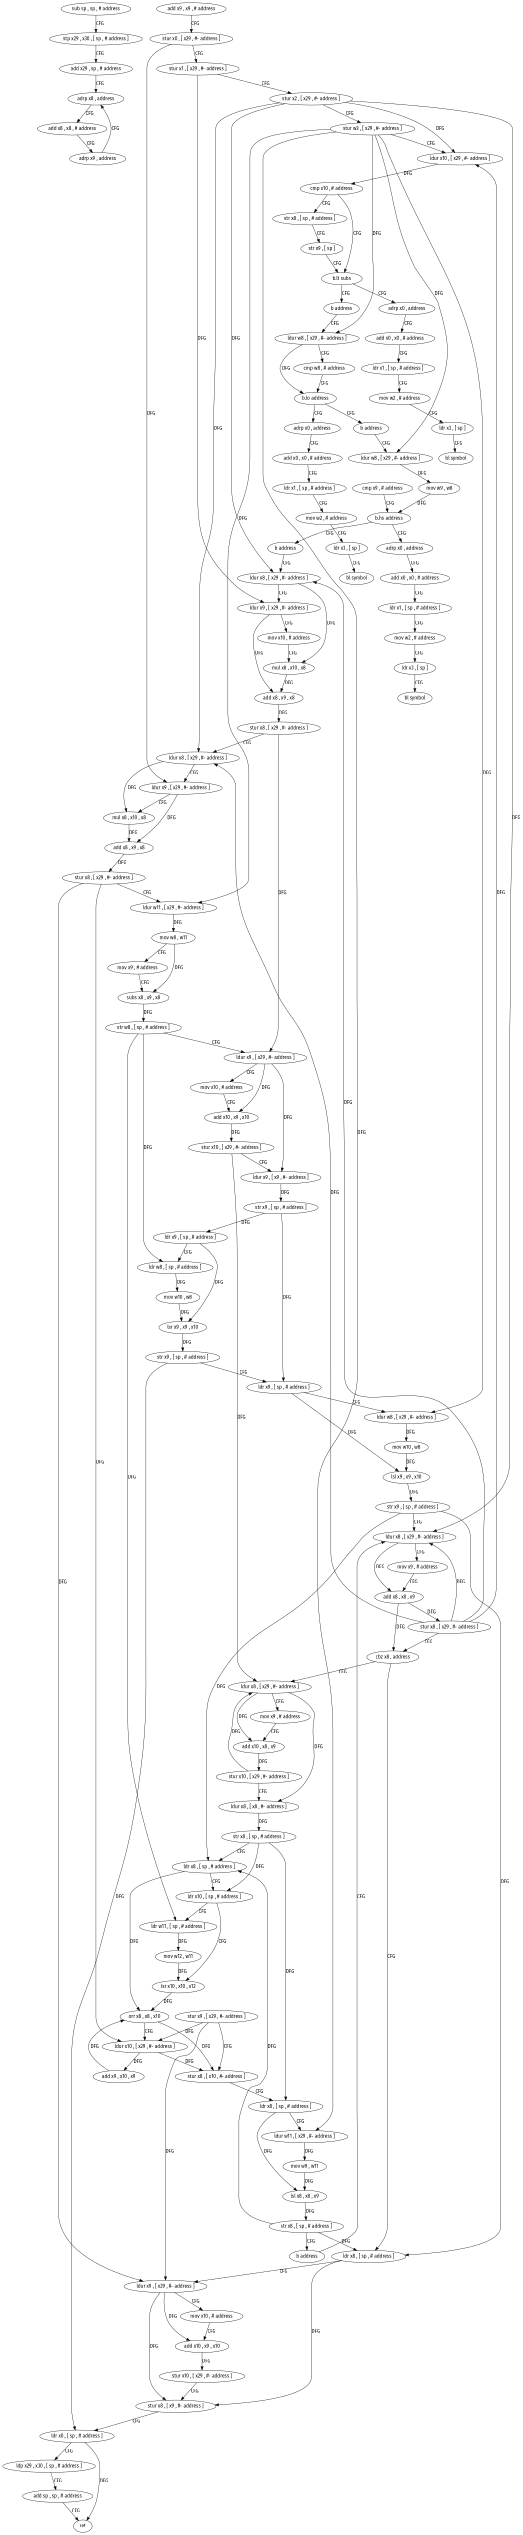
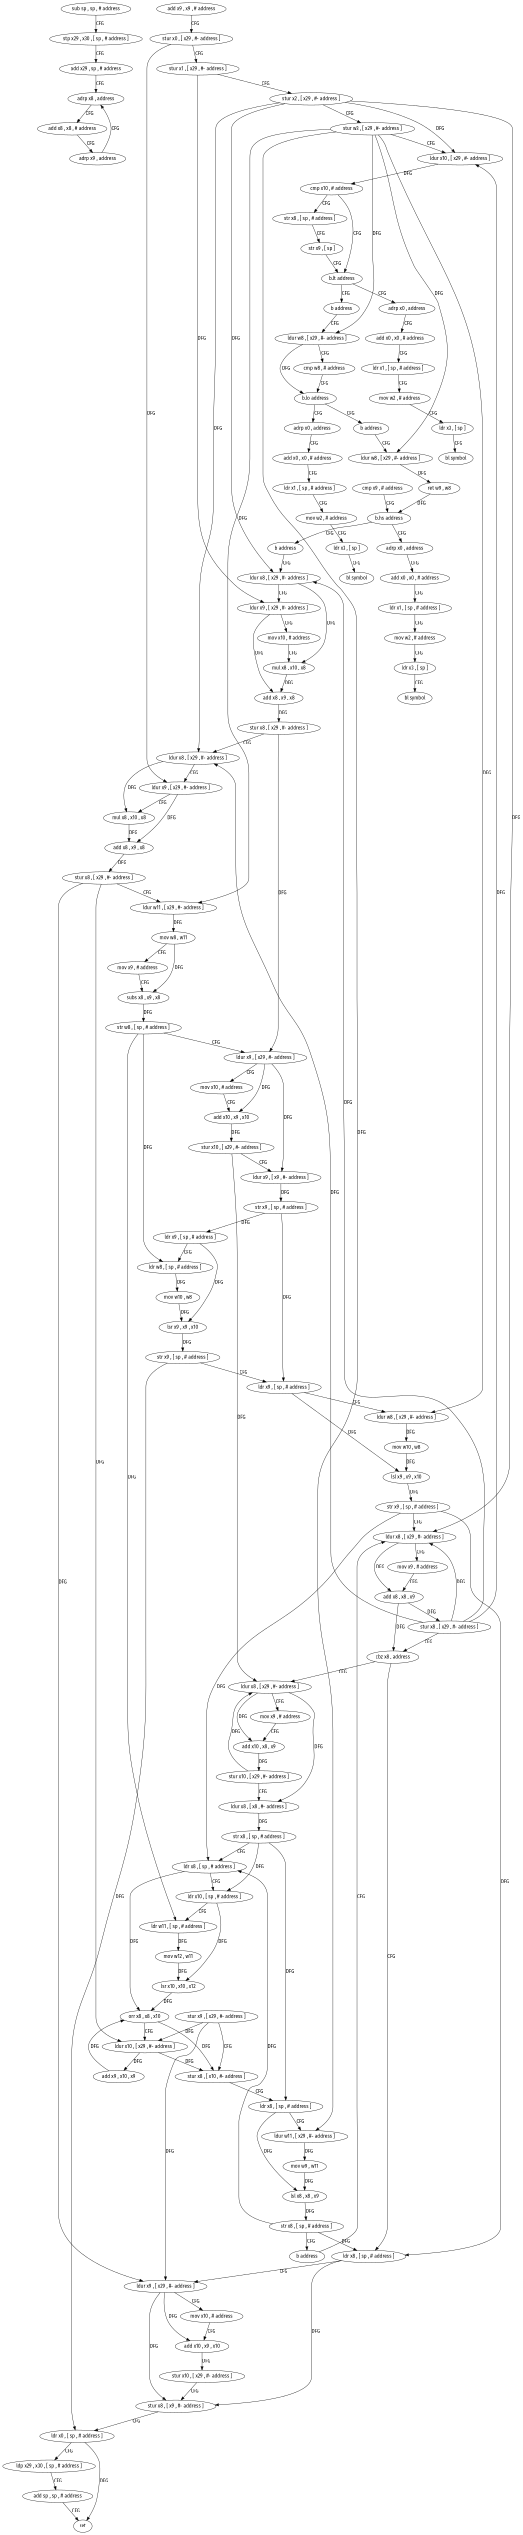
(342, 279) -> (342, 279)
(439, 488) -> (439, 488)
(223, 1942) -> (223, 1942)
